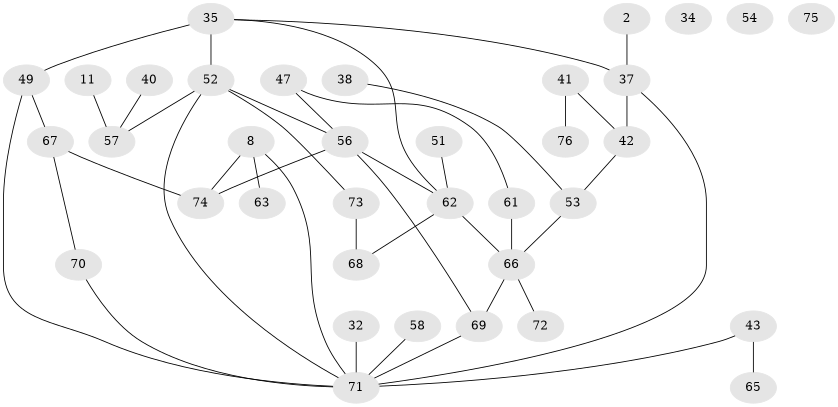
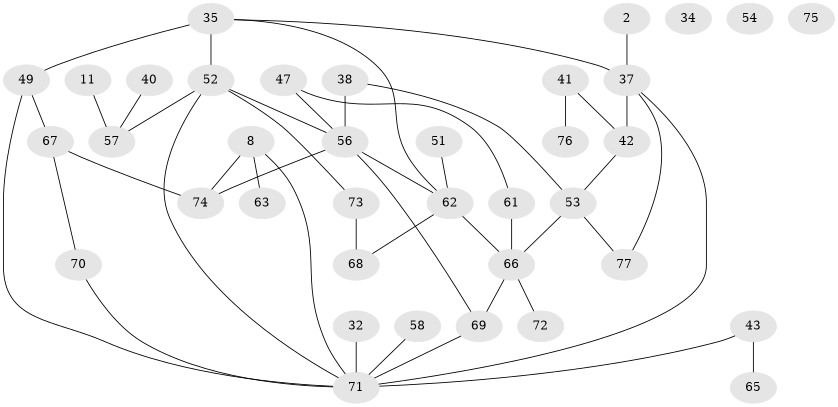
none -> (345, 111)
none -> (624, 265)
